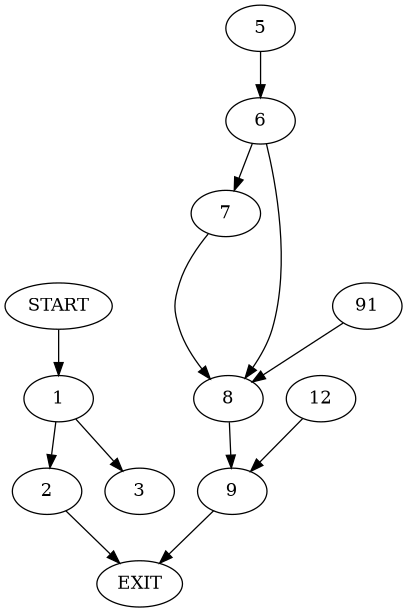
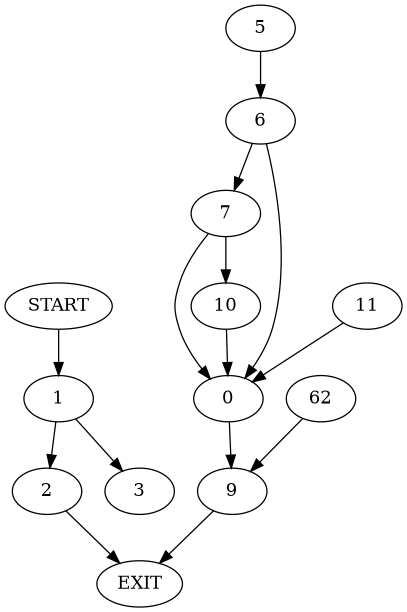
none -> (226, 306)
(367, 306) -> (367, 306)
(228, 399) -> (228, 399)
(321, 399) -> (321, 399)
